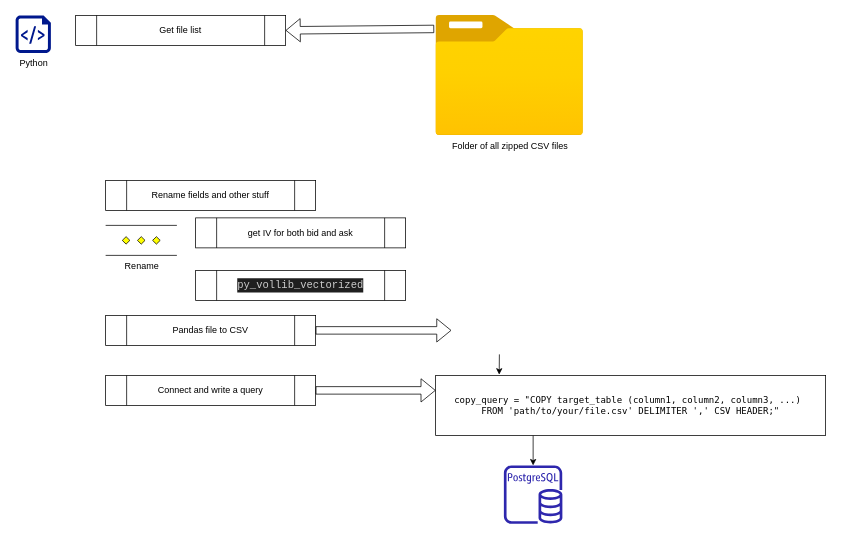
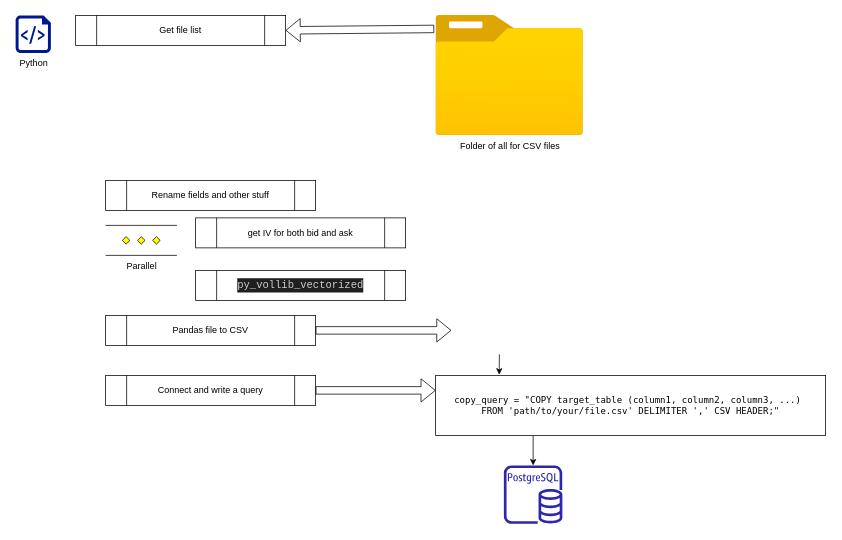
(510, 146) -> (510, 146)
(142, 266) -> (142, 266)
